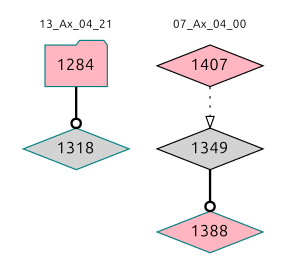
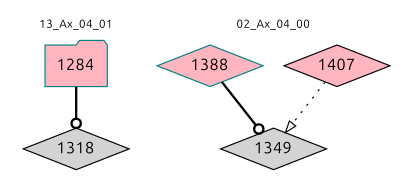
(76, 25) -> (76, 25)
(210, 25) -> (274, 25)
(76, 149) -> (76, 149)
(210, 186) -> (239, 104)
